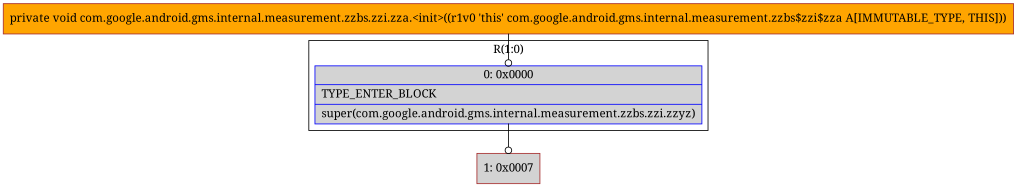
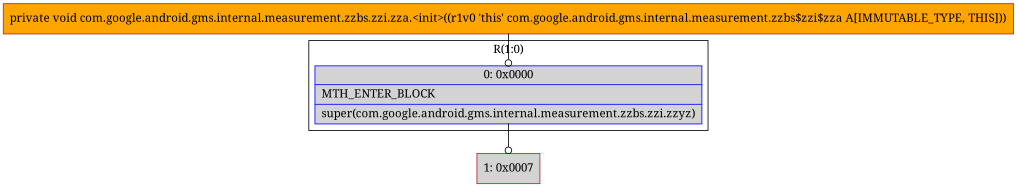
(379, 94) -> (378, 94)
